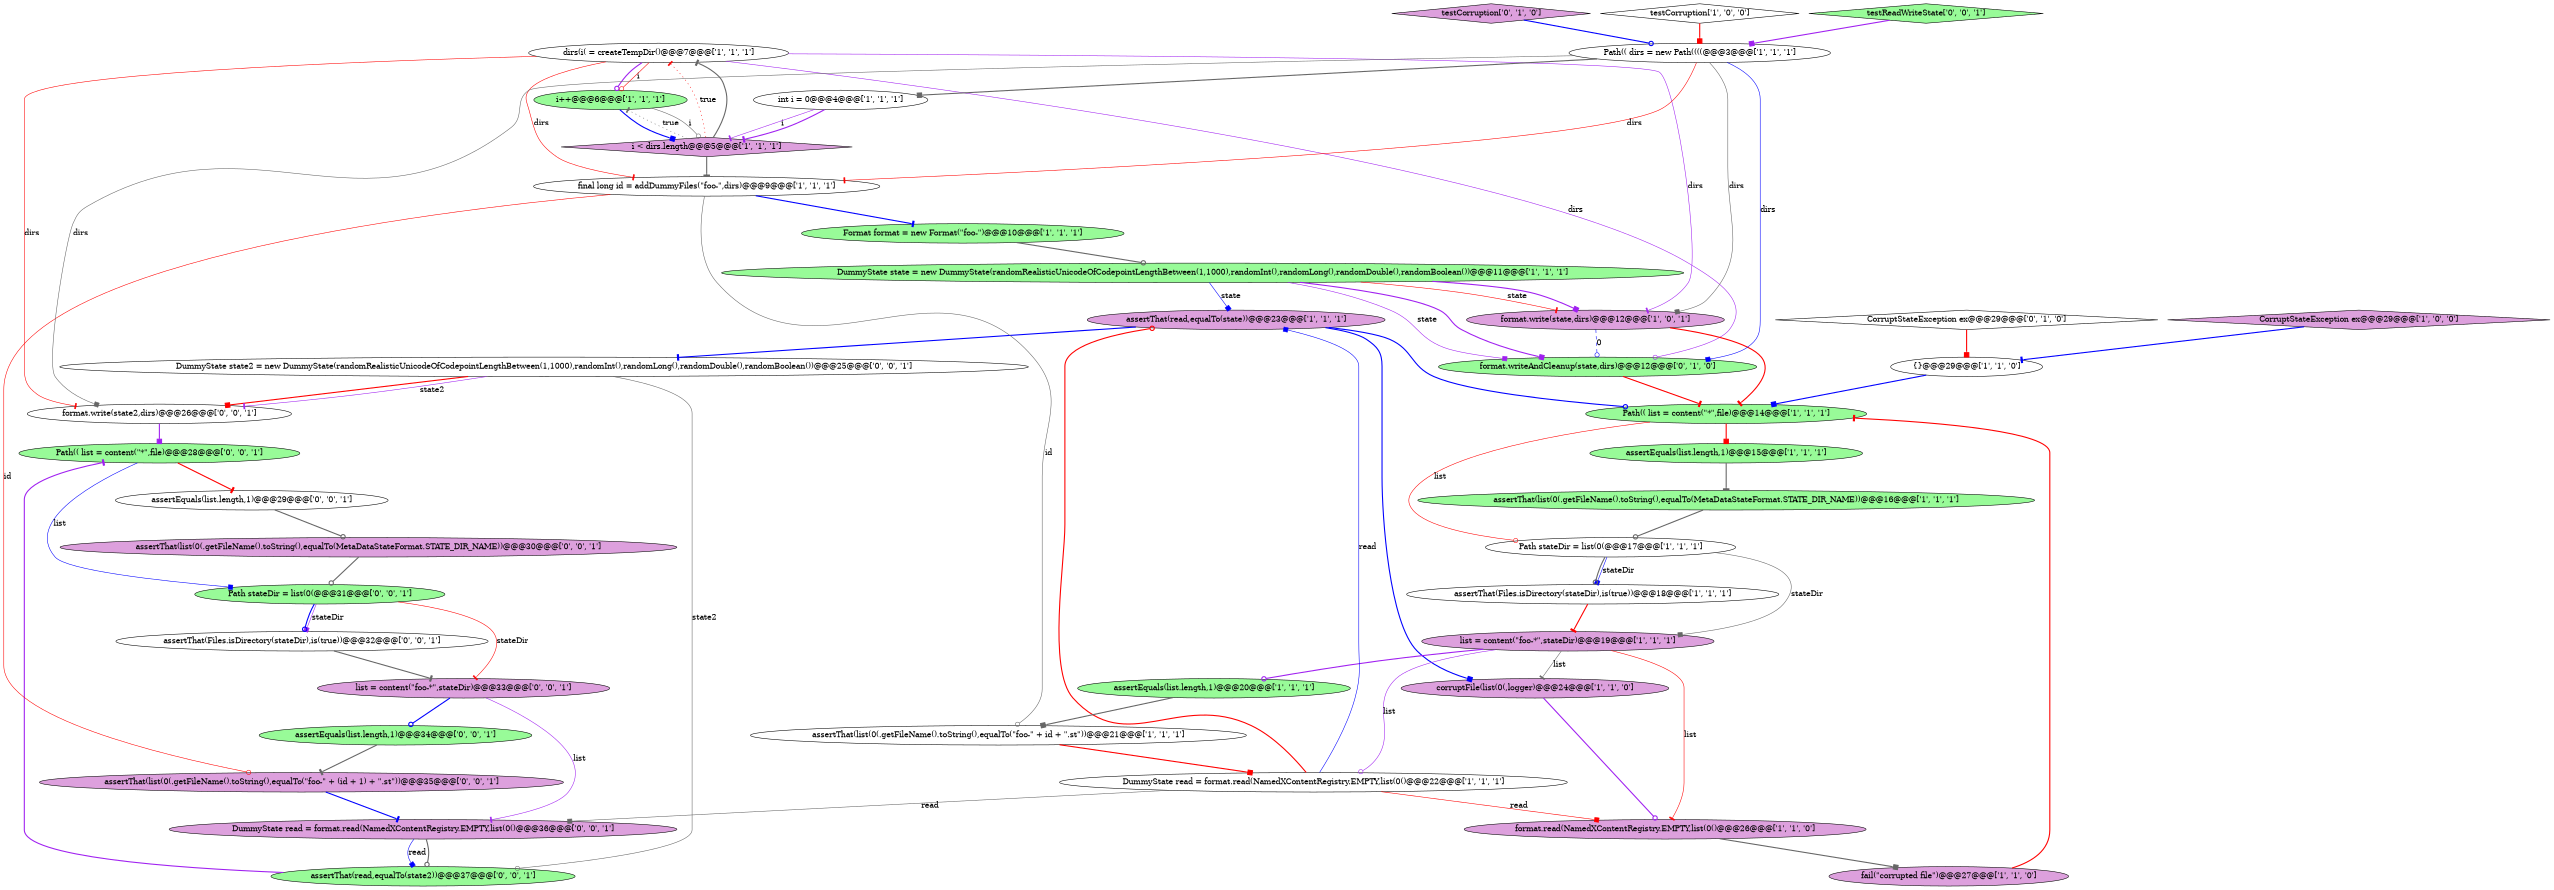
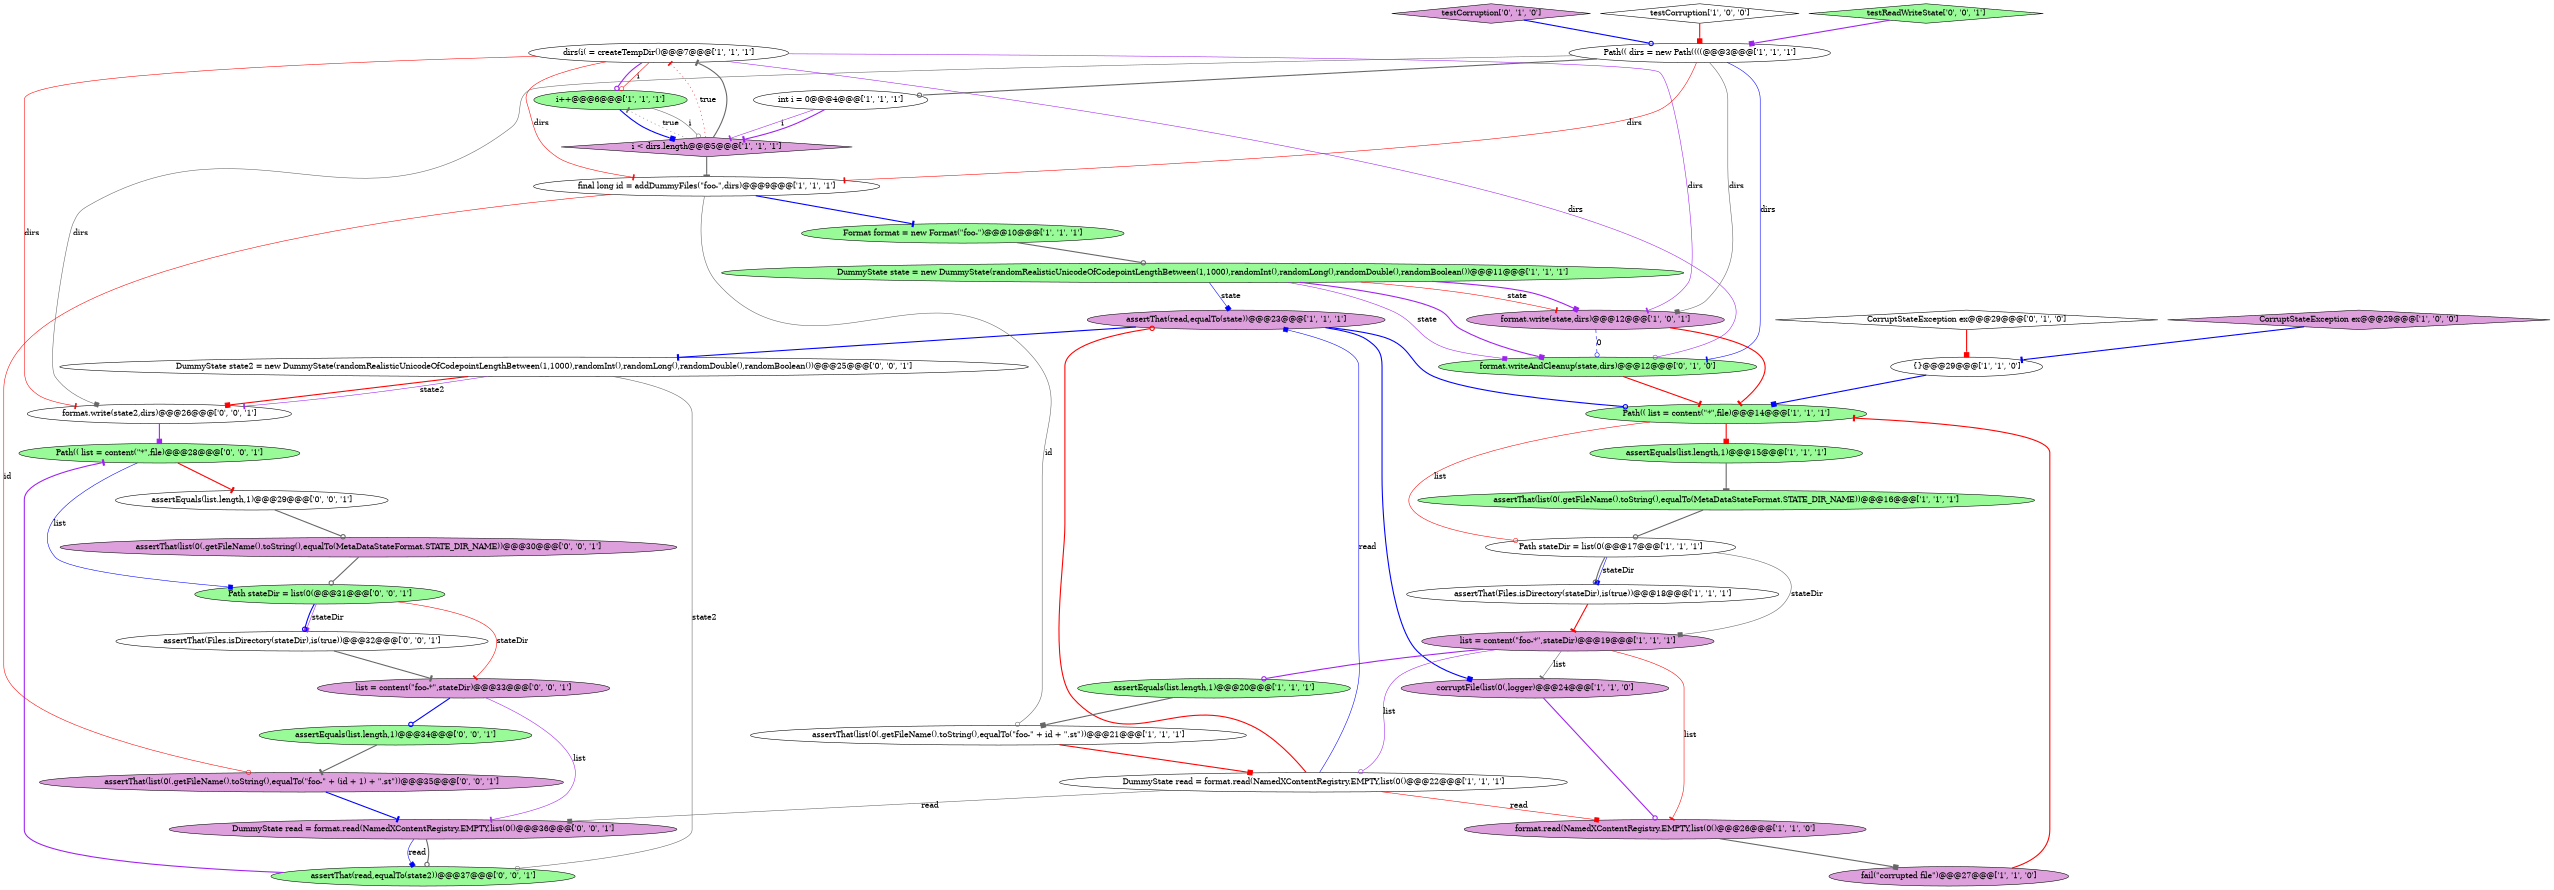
(1260, 77) -> (1260, 77)
(1760, 220) -> (1760, 220)
